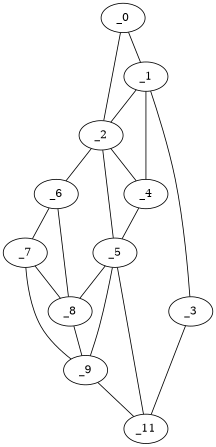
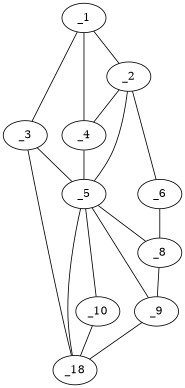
(123, 18) -> none
none -> (55, 165)
(25, 253) -> none
none -> (98, 311)
(146, 429) -> (75, 370)
